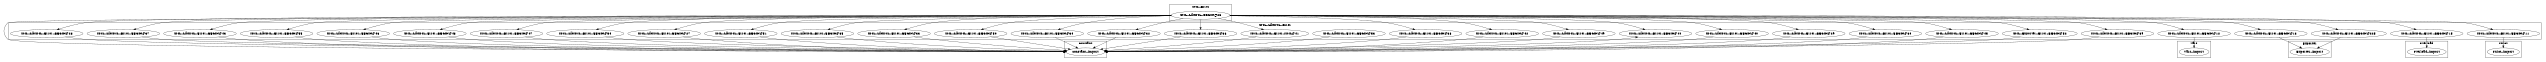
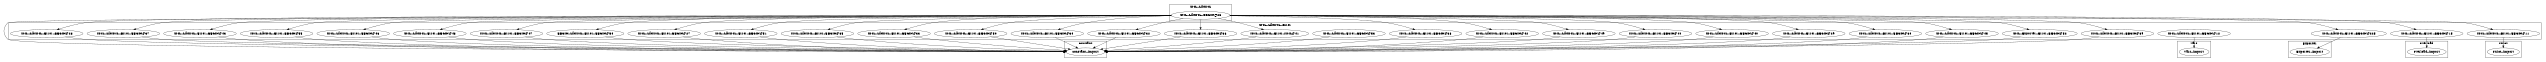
(1201, 7) -> (1201, 7)
(1706, 17) -> none
(585, 34) -> (585, 34)
(2271, 34) -> none
(1424, 47) -> (1398, 47)
